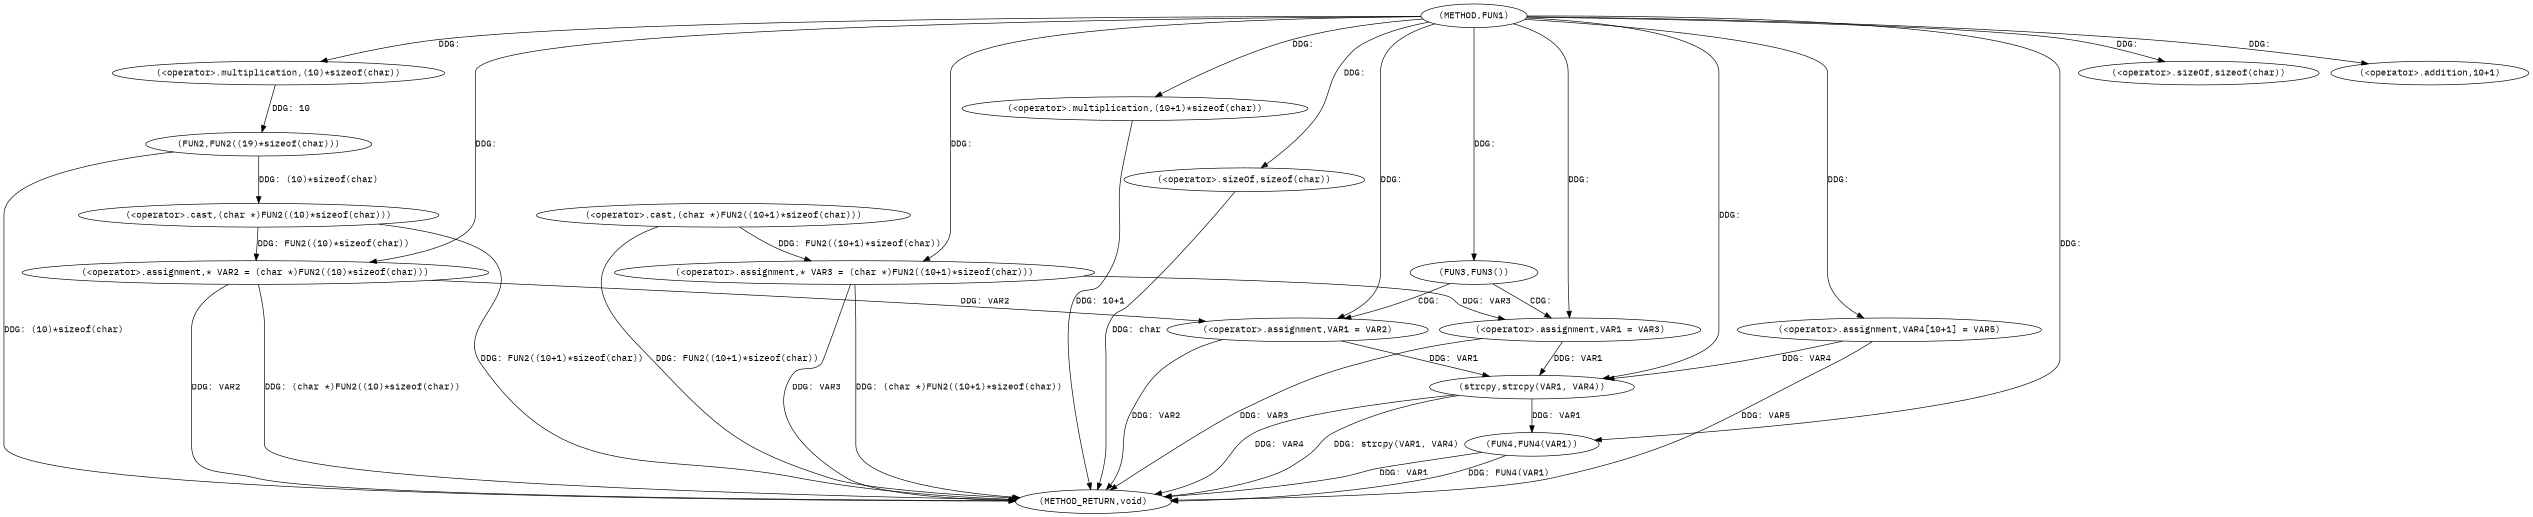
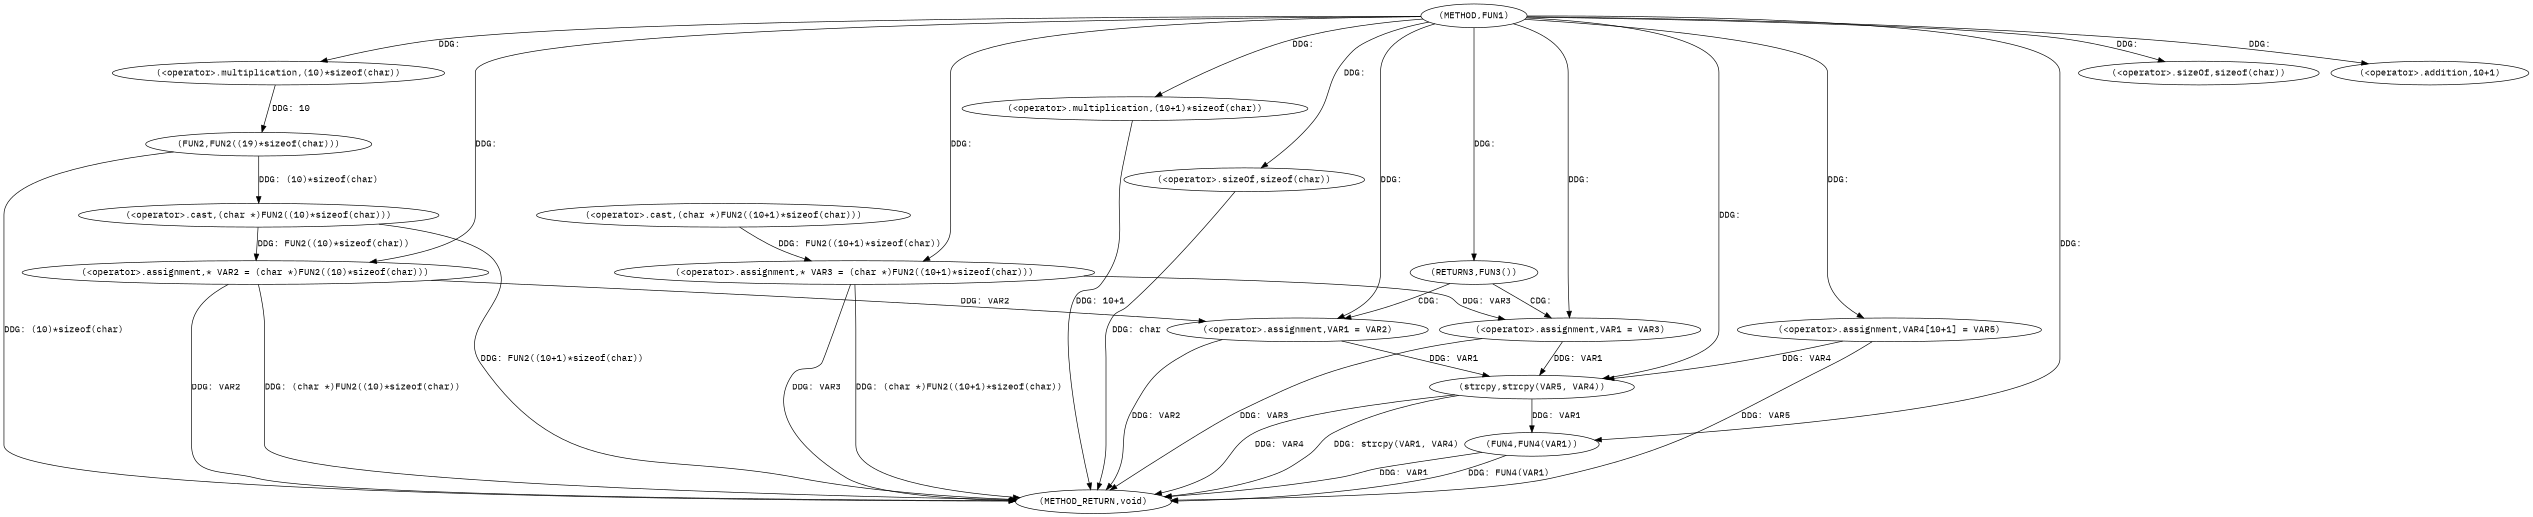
(1474, 273) -> (1474, 273)
(1532, 387) -> (1532, 387)
(733, 435) -> none
